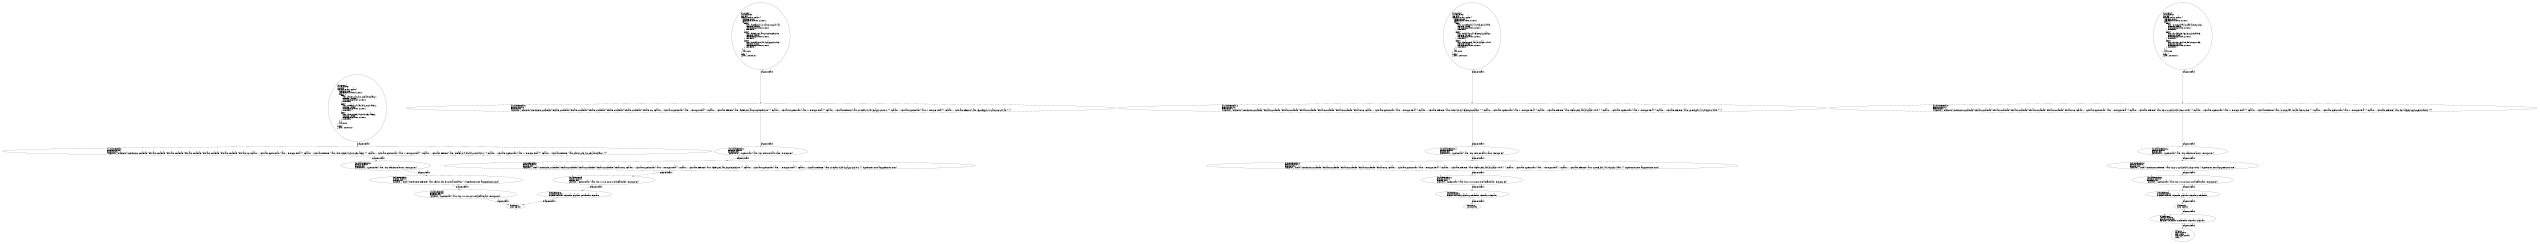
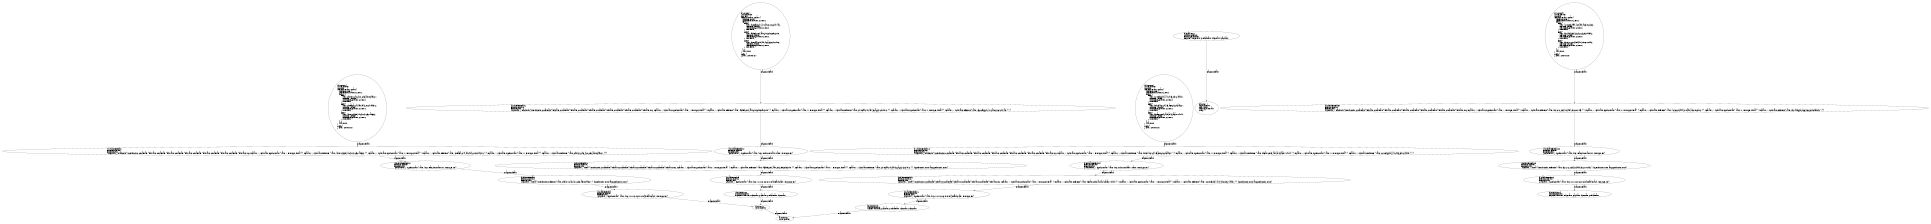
(2183, 206) -> none
none -> (772, 213)
